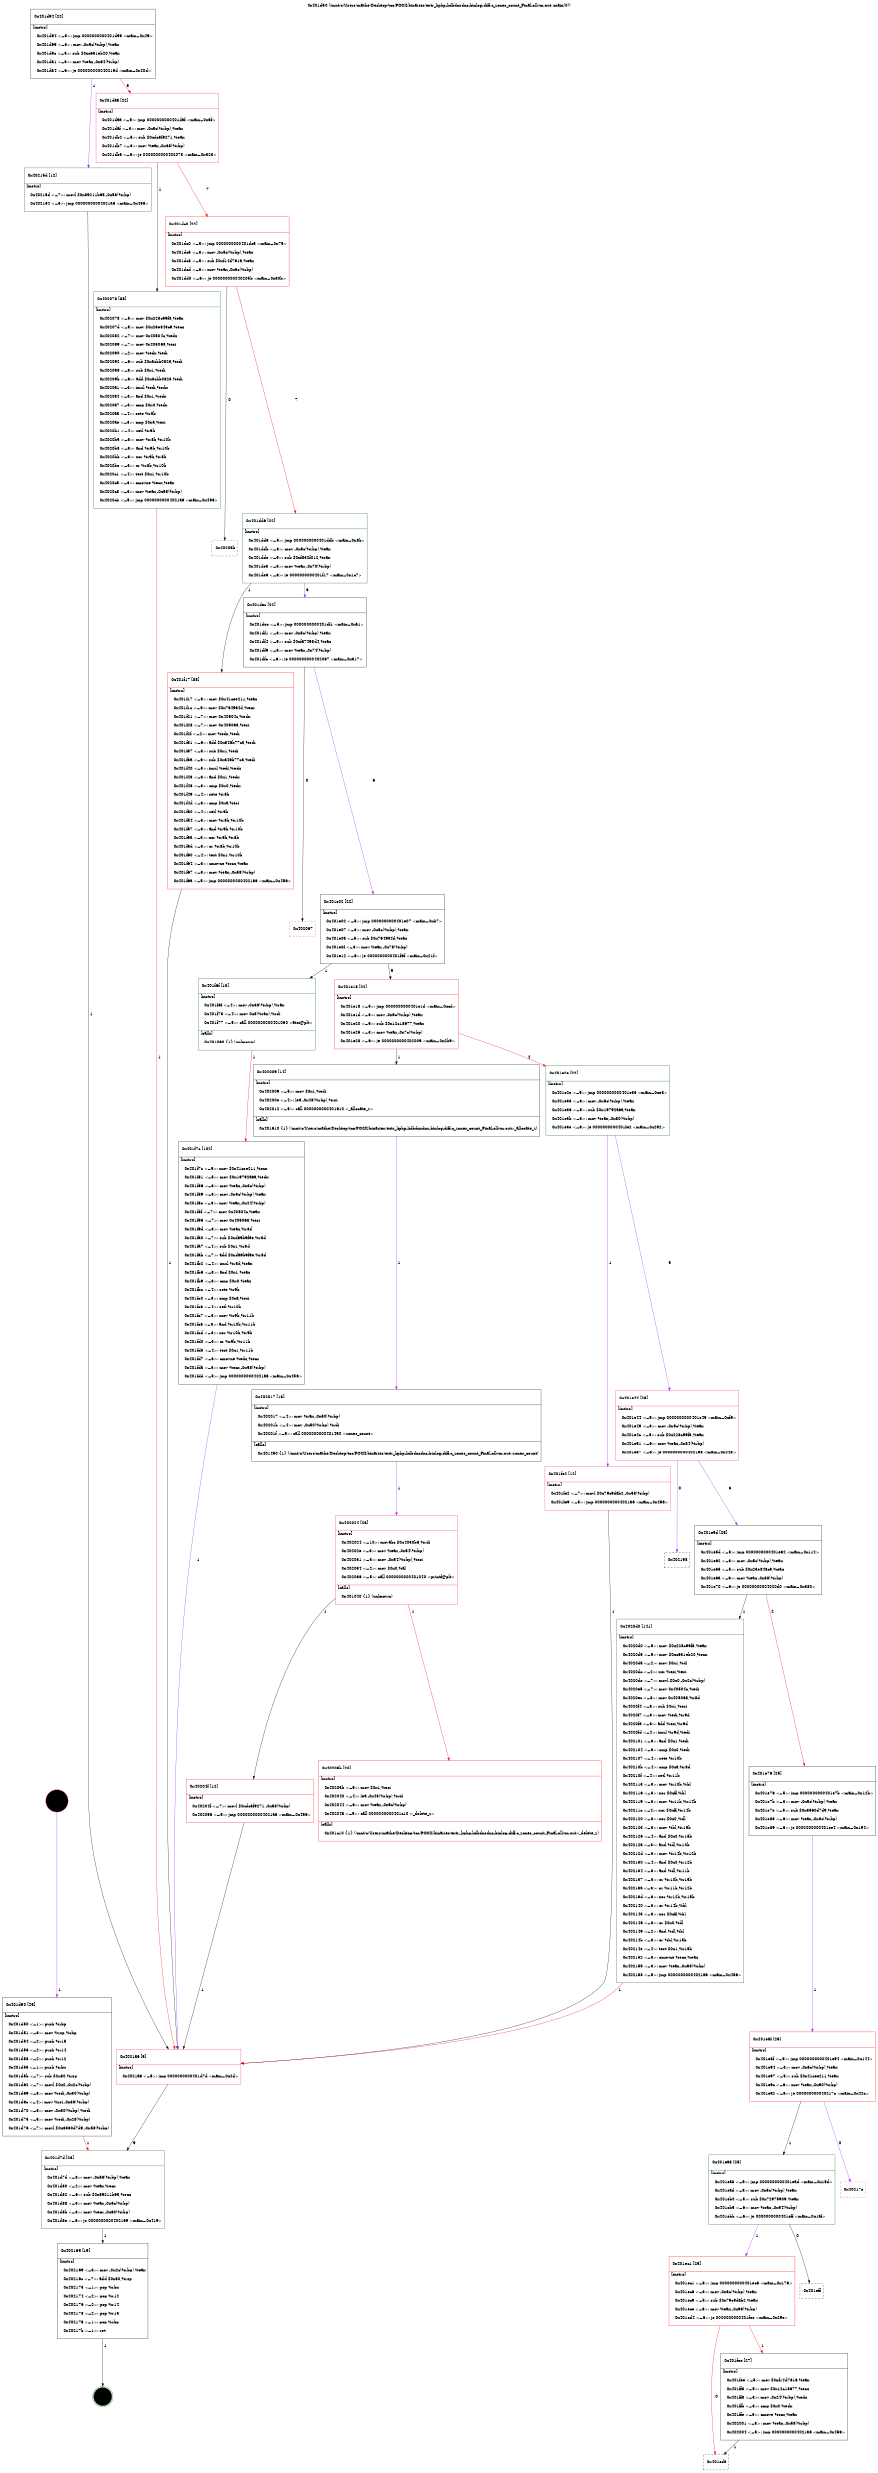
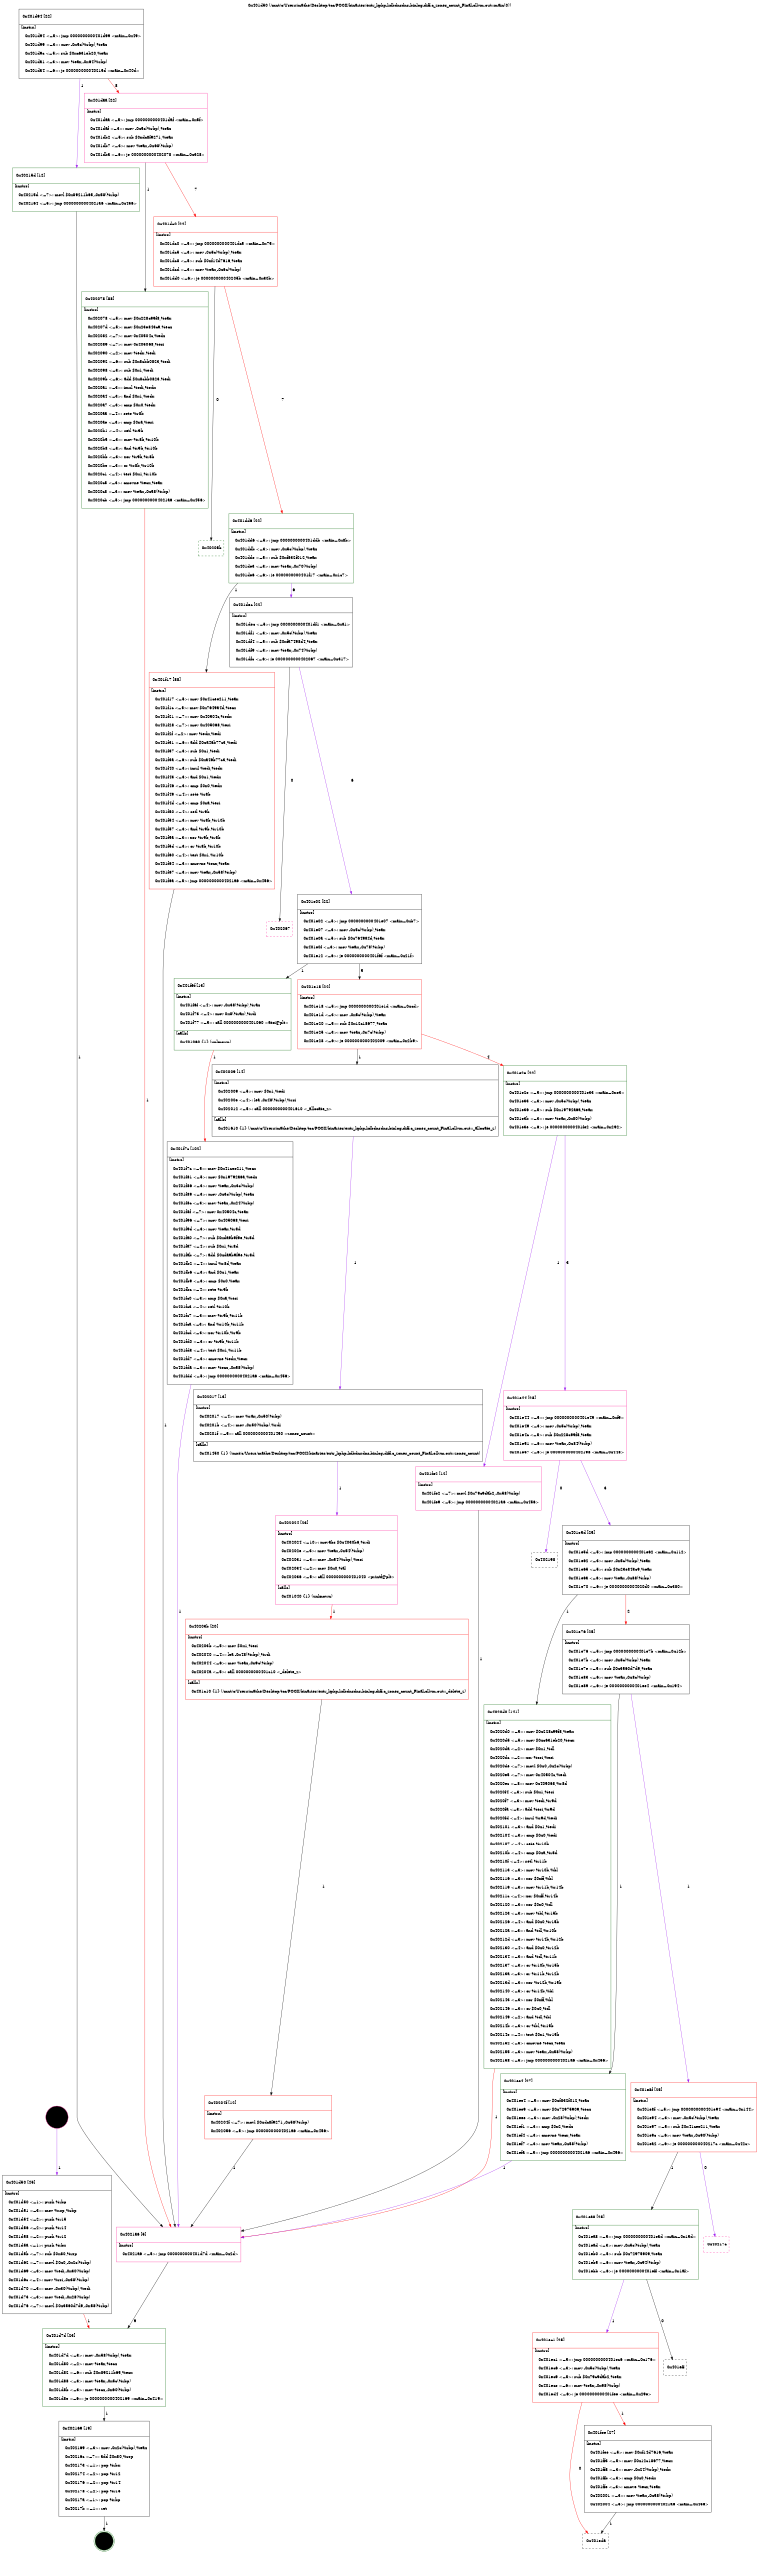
(282, 1681) -> (297, 1896)
none -> (563, 2117)
